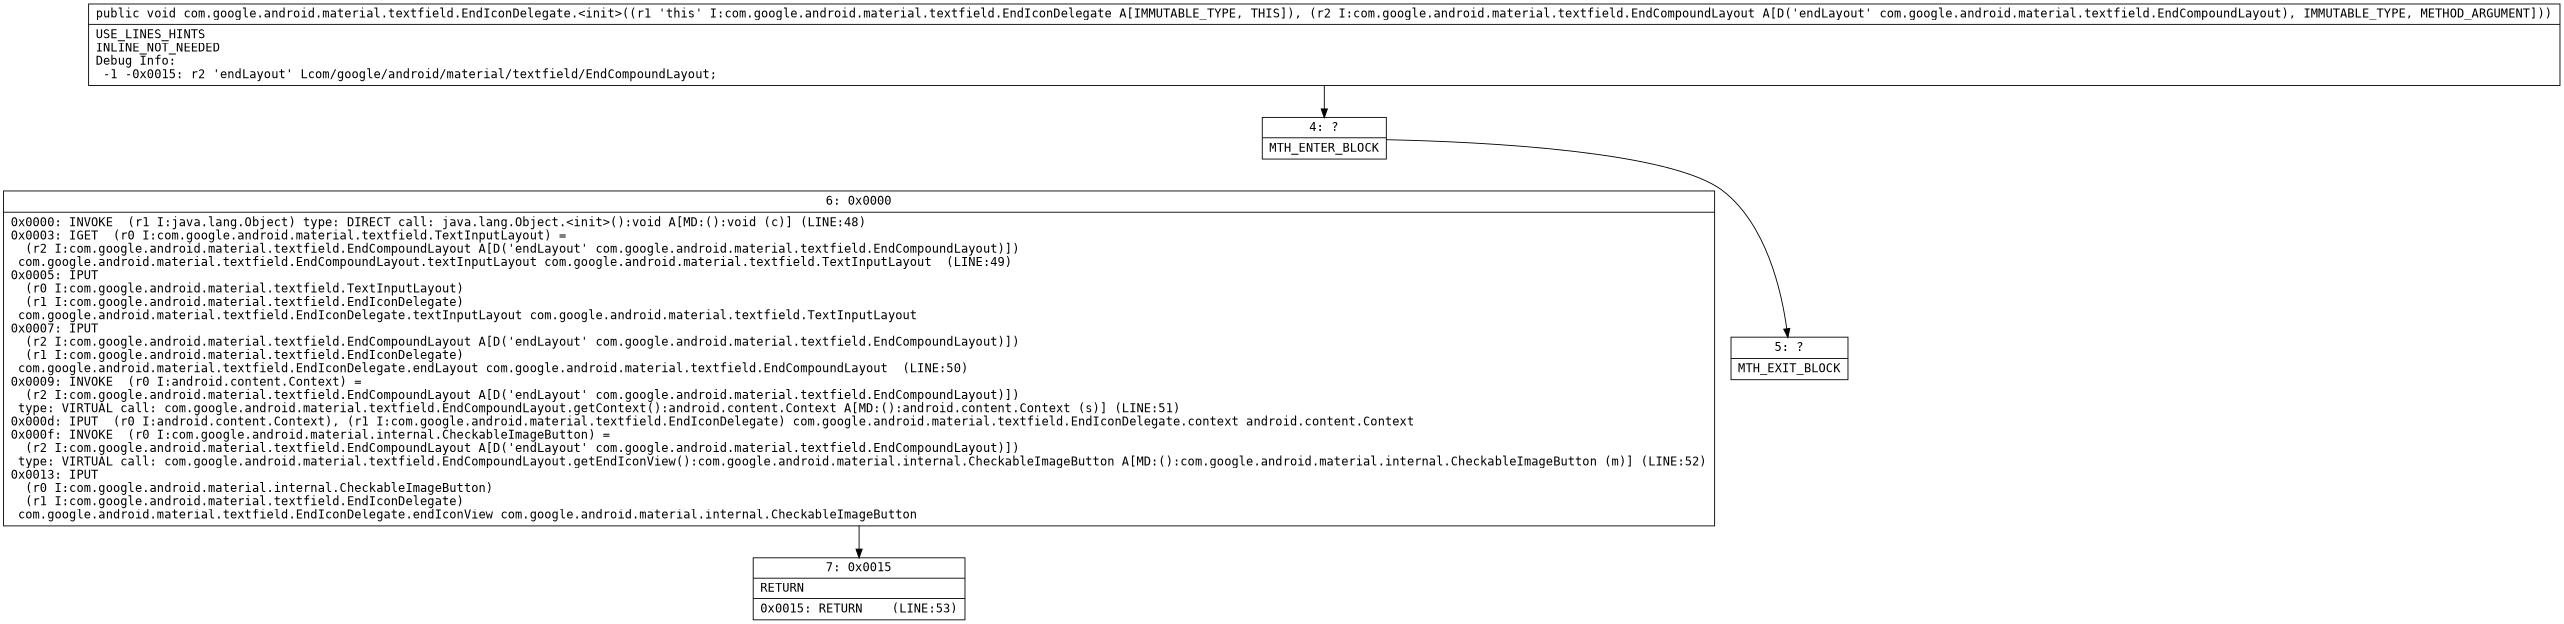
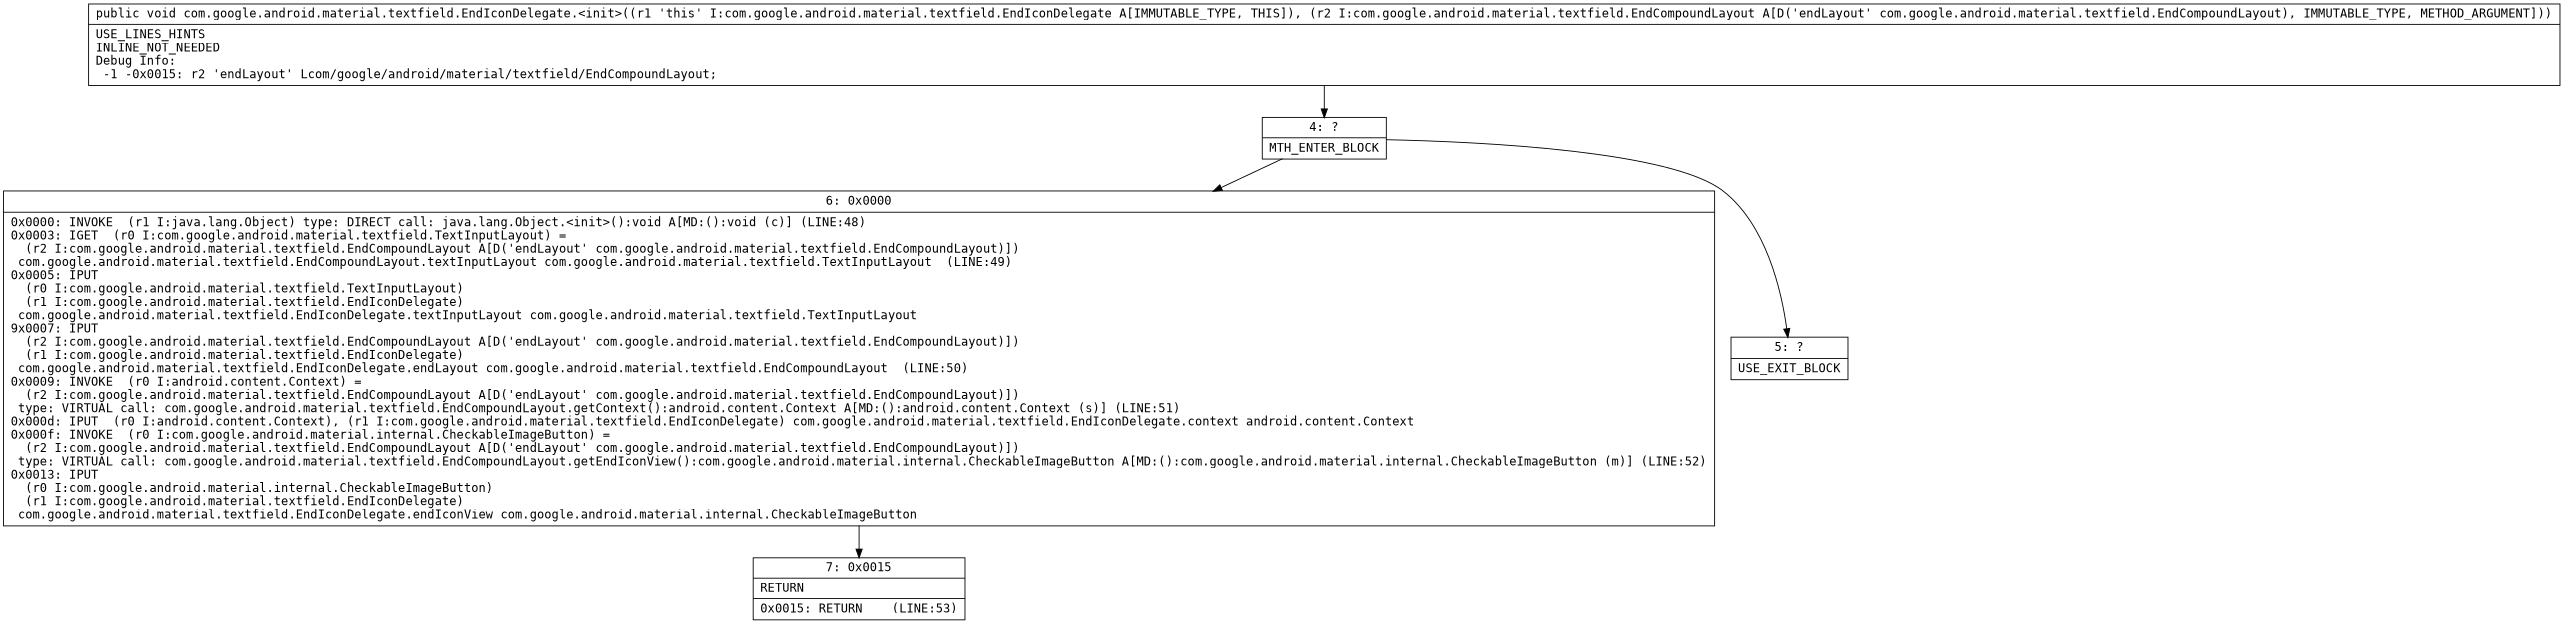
none -> (1252, 173)
(62, 329) -> (62, 329)
(1790, 369) -> (1790, 369)
